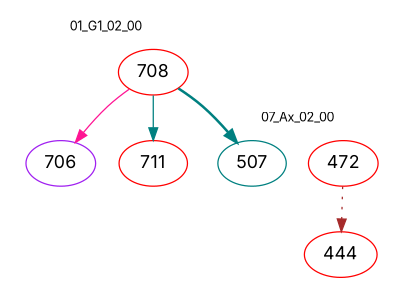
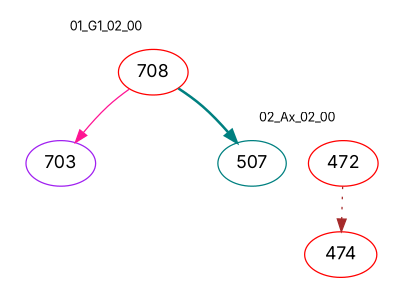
(298, 118) -> (298, 118)
(61, 163) -> (61, 163)
(153, 163) -> none
(341, 255) -> (341, 255)
